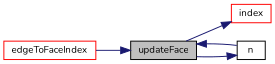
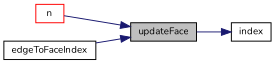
(251, 14) -> (251, 32)
(50, 50) -> (50, 50)
(251, 50) -> (50, 14)
(212, 57) -> none
